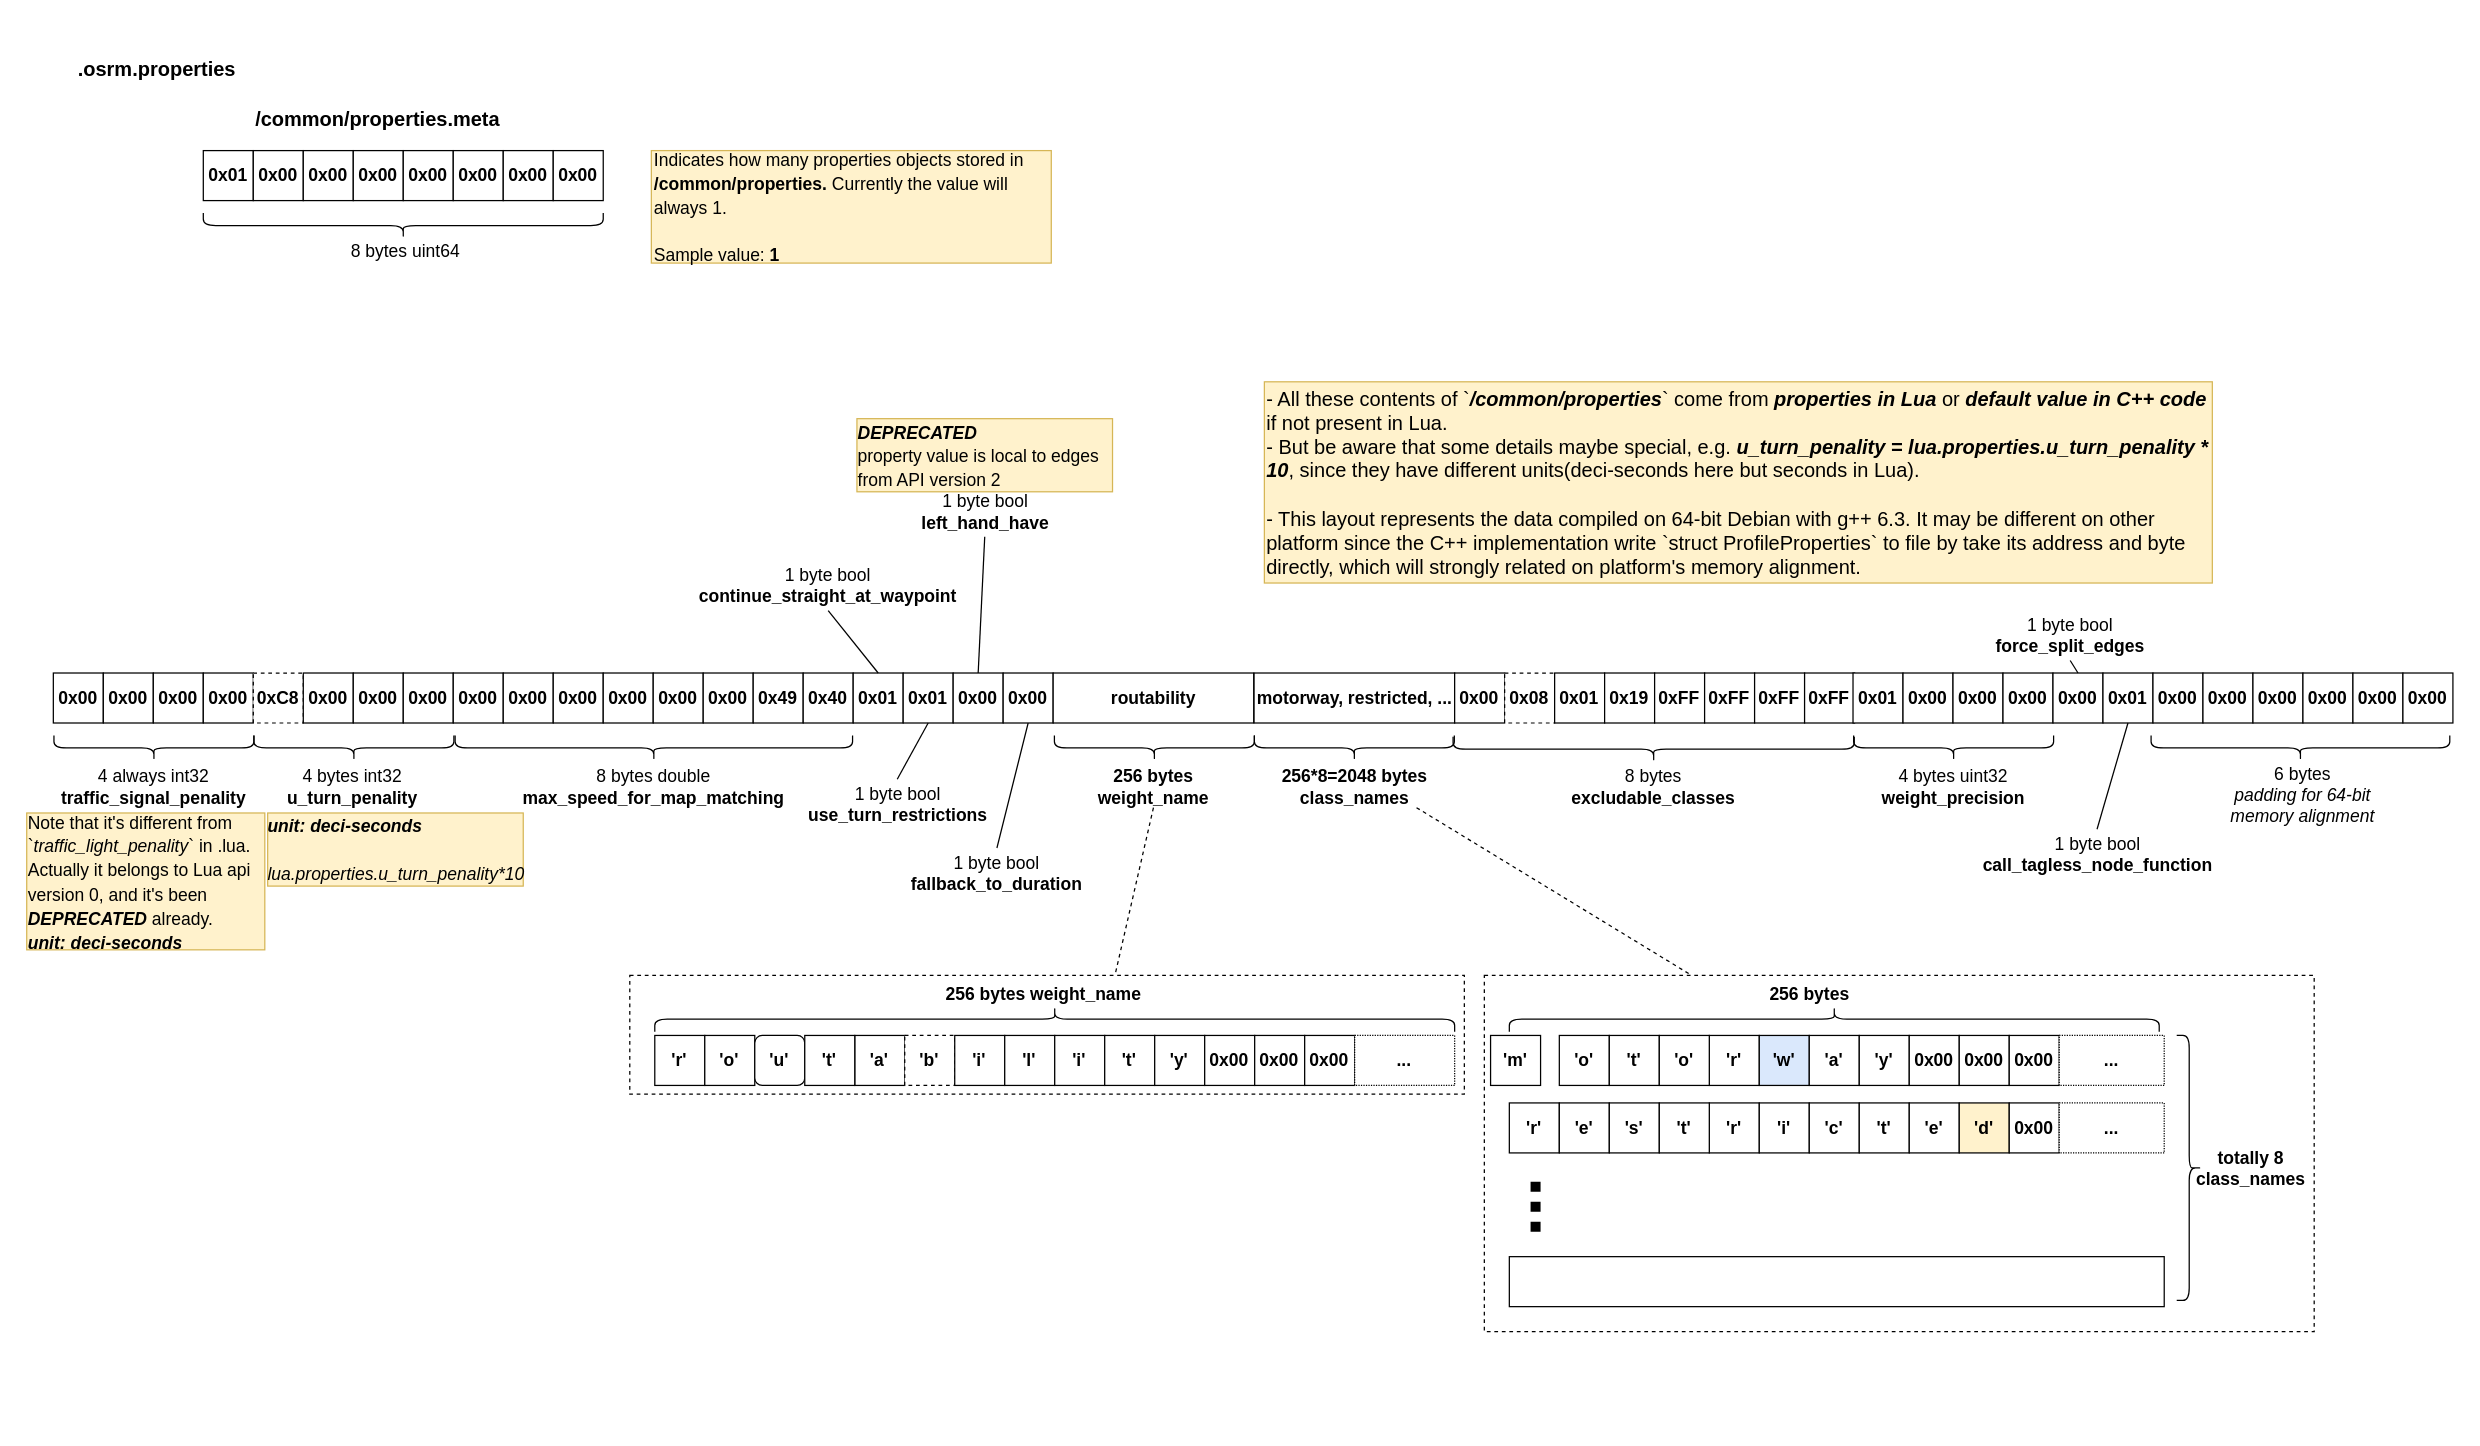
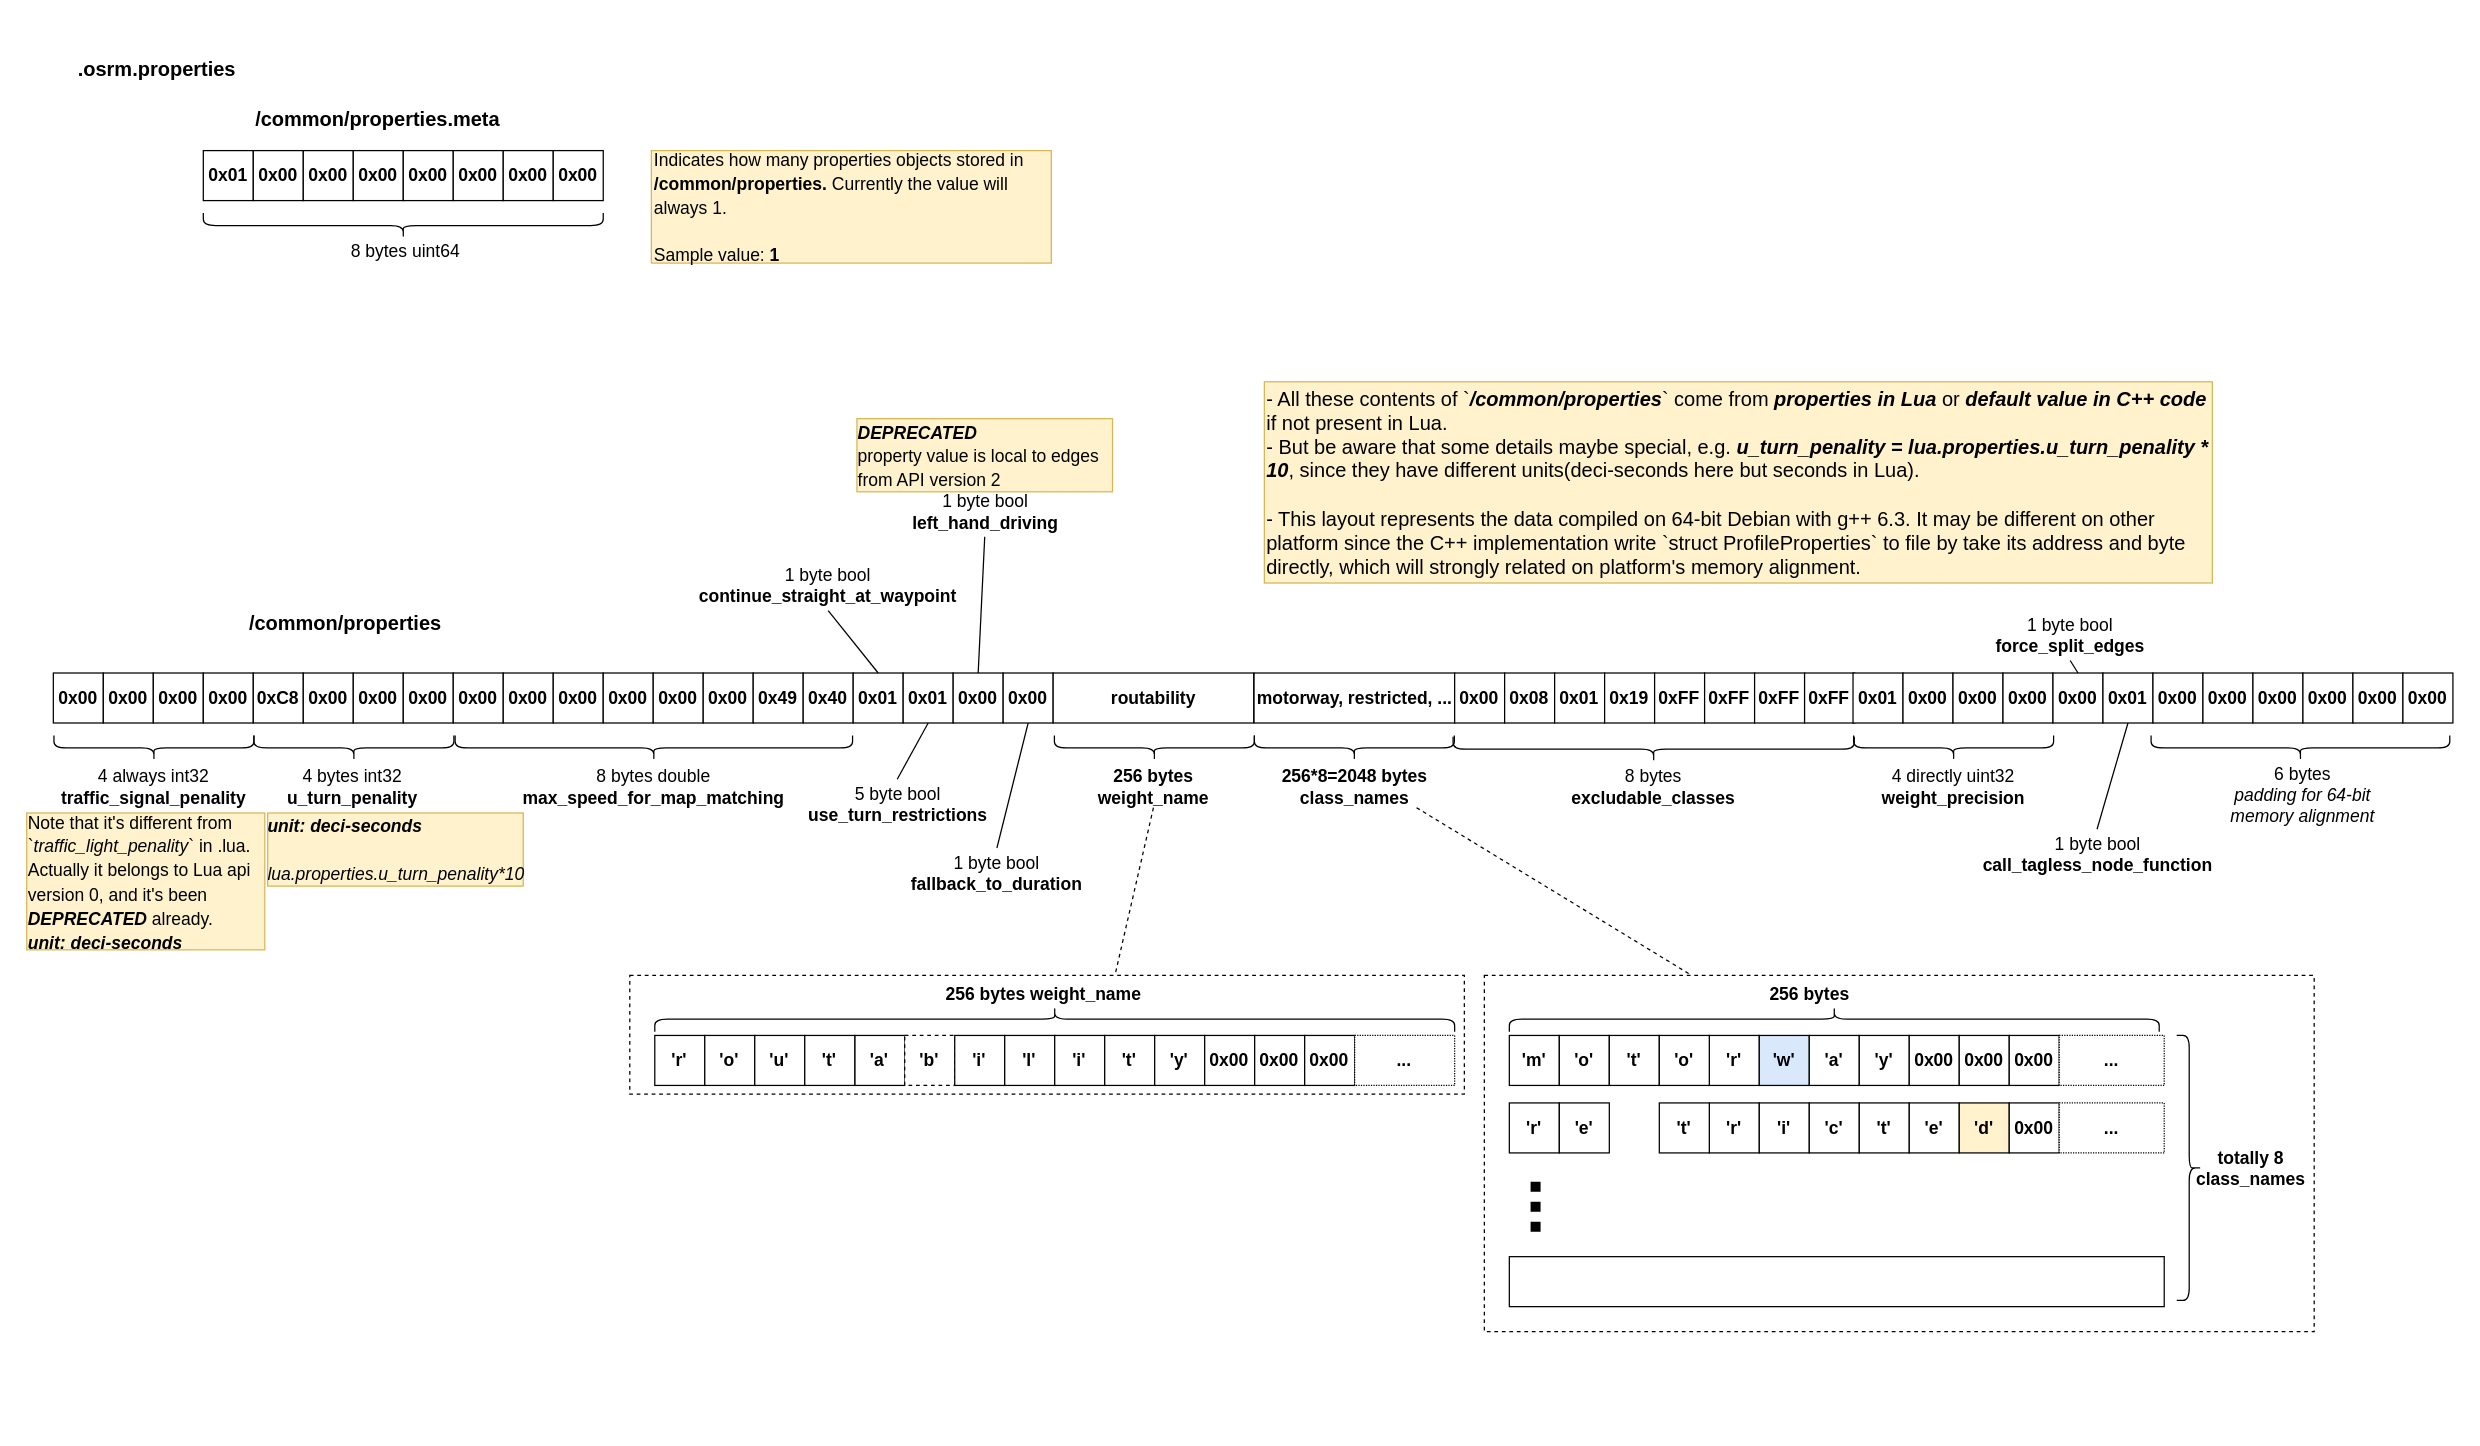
(986, 512) -> (986, 512)
none -> (400, 623)
(278, 698) -> (278, 698)
(1530, 698) -> (1530, 698)
(1954, 787) -> (1954, 787)
(898, 804) -> (898, 804)
(780, 1061) -> (780, 1061)
(1516, 1061) -> (1534, 1061)
(1634, 1128) -> none
